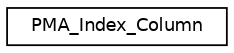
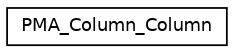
(117, 27) -> (117, 27)
